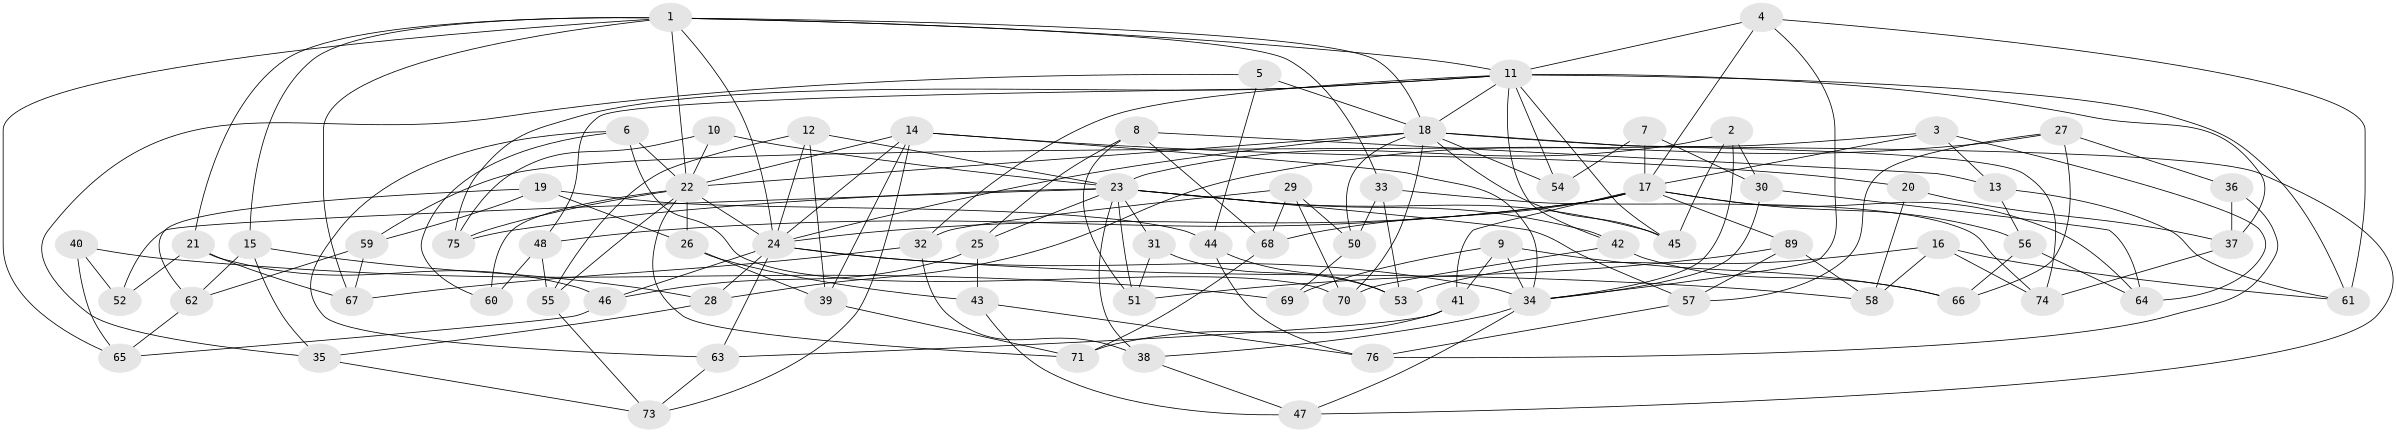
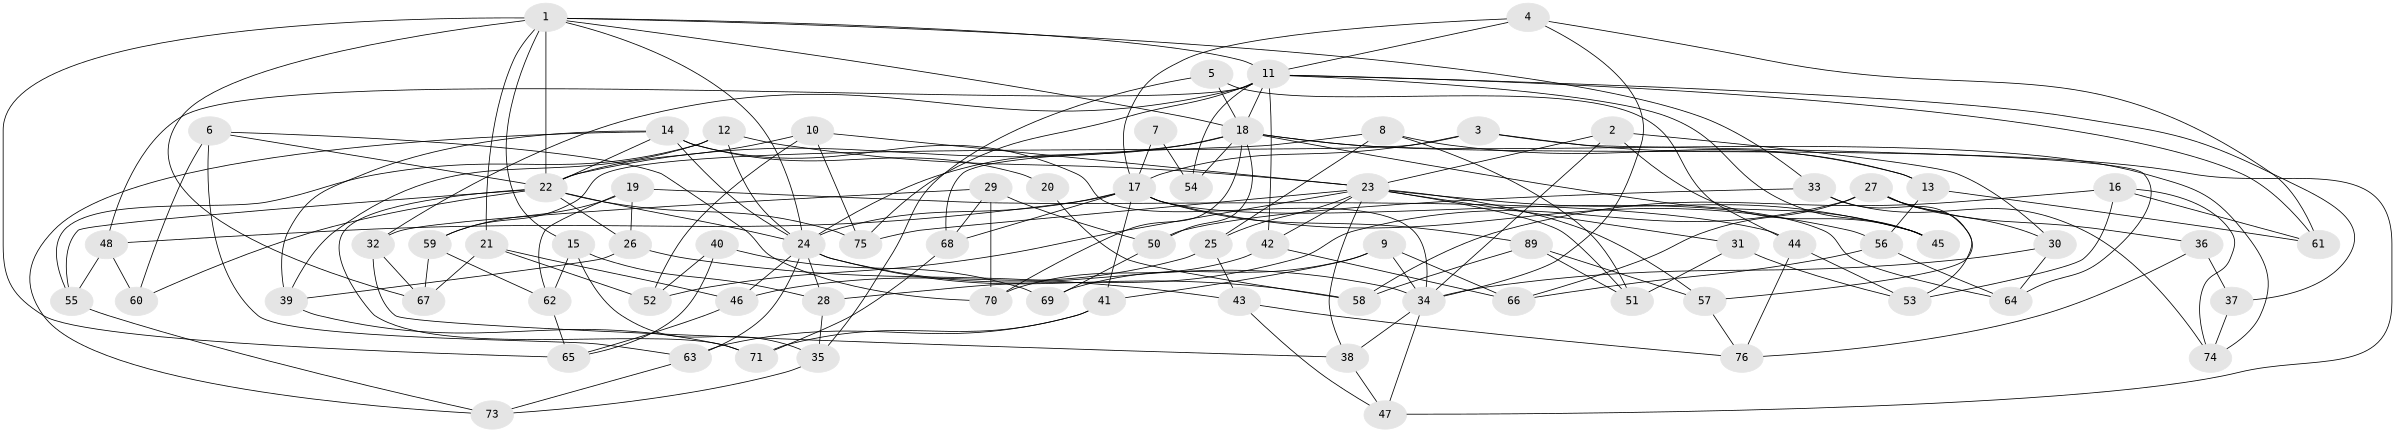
(1703, 159) -> (1963, 217)
none -> (734, 186)
(2063, 216) -> none
